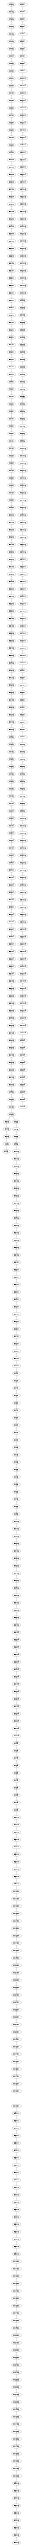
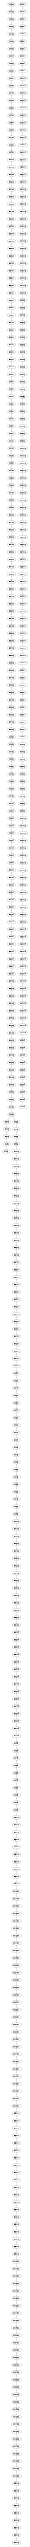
none -> (16, 2099)
